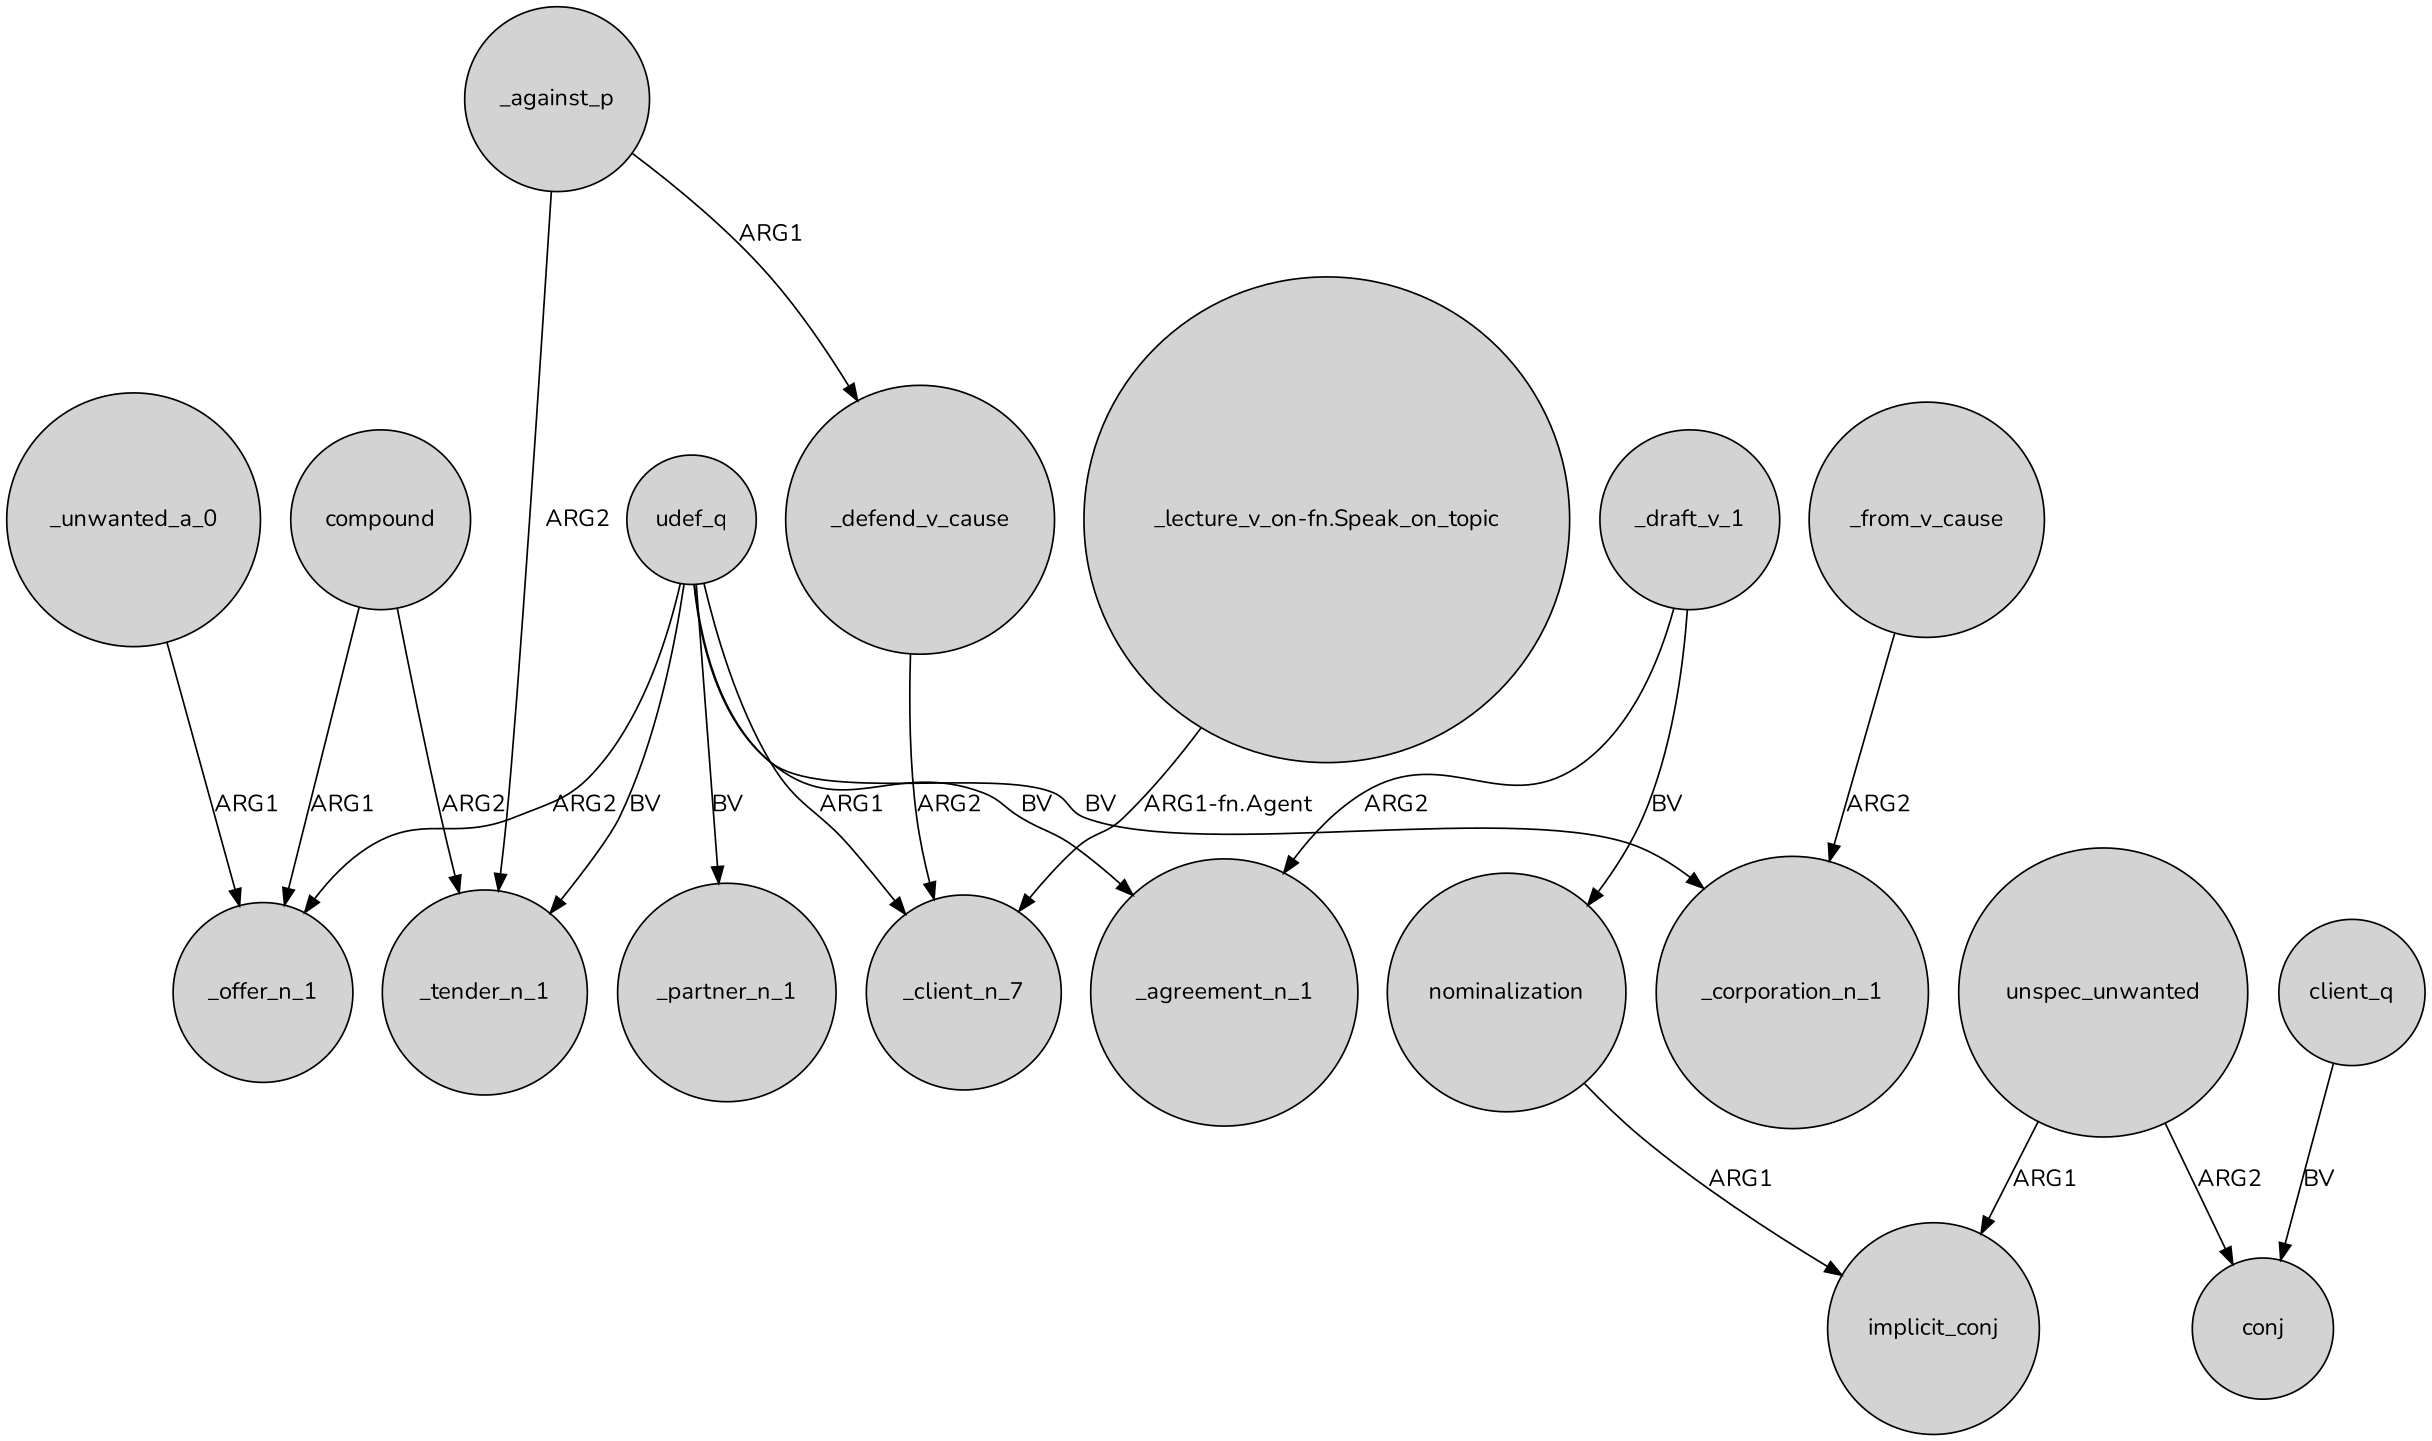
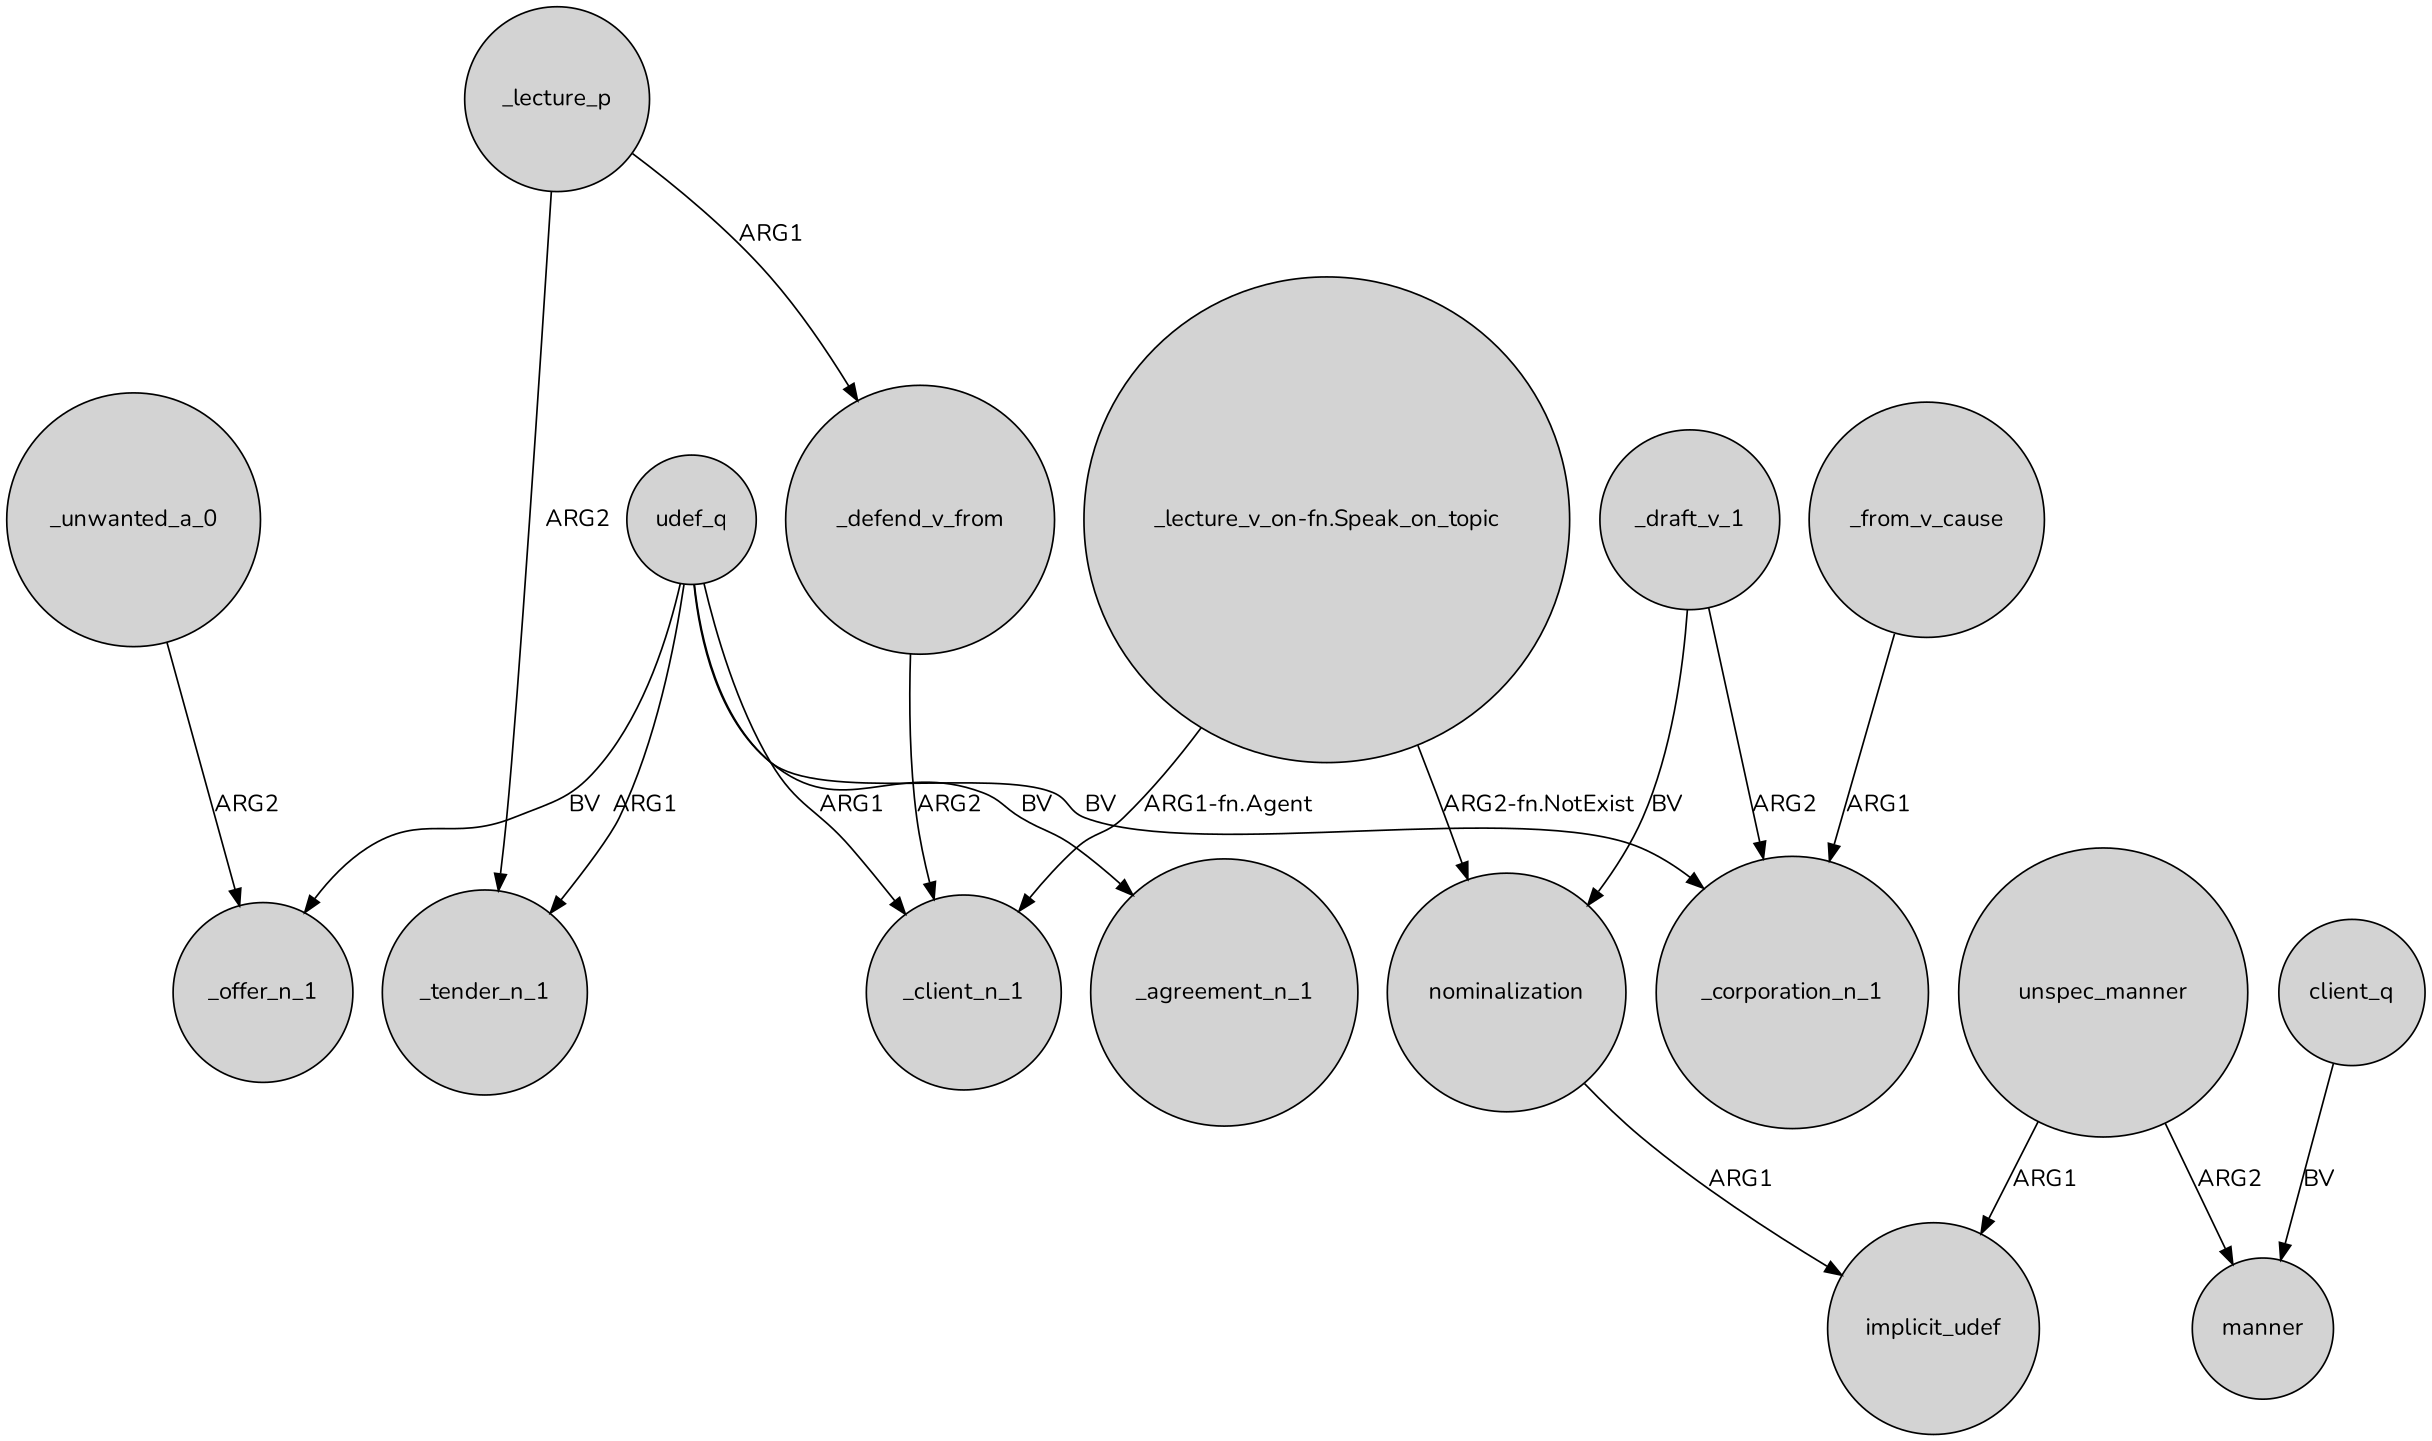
(557, 99) -> (557, 99)
(381, 520) -> none
(920, 520) -> (920, 520)
(1516, 785) -> (1734, 725)
none -> (1440, 804)
(247, 805) -> (247, 805)
(585, 805) -> (585, 805)
(645, 805) -> (645, 805)
(1879, 805) -> (1879, 805)
(727, 992) -> none
(964, 992) -> (964, 992)
(2103, 992) -> (2103, 992)
(1933, 1329) -> (1933, 1329)
(2263, 1329) -> (2263, 1329)
